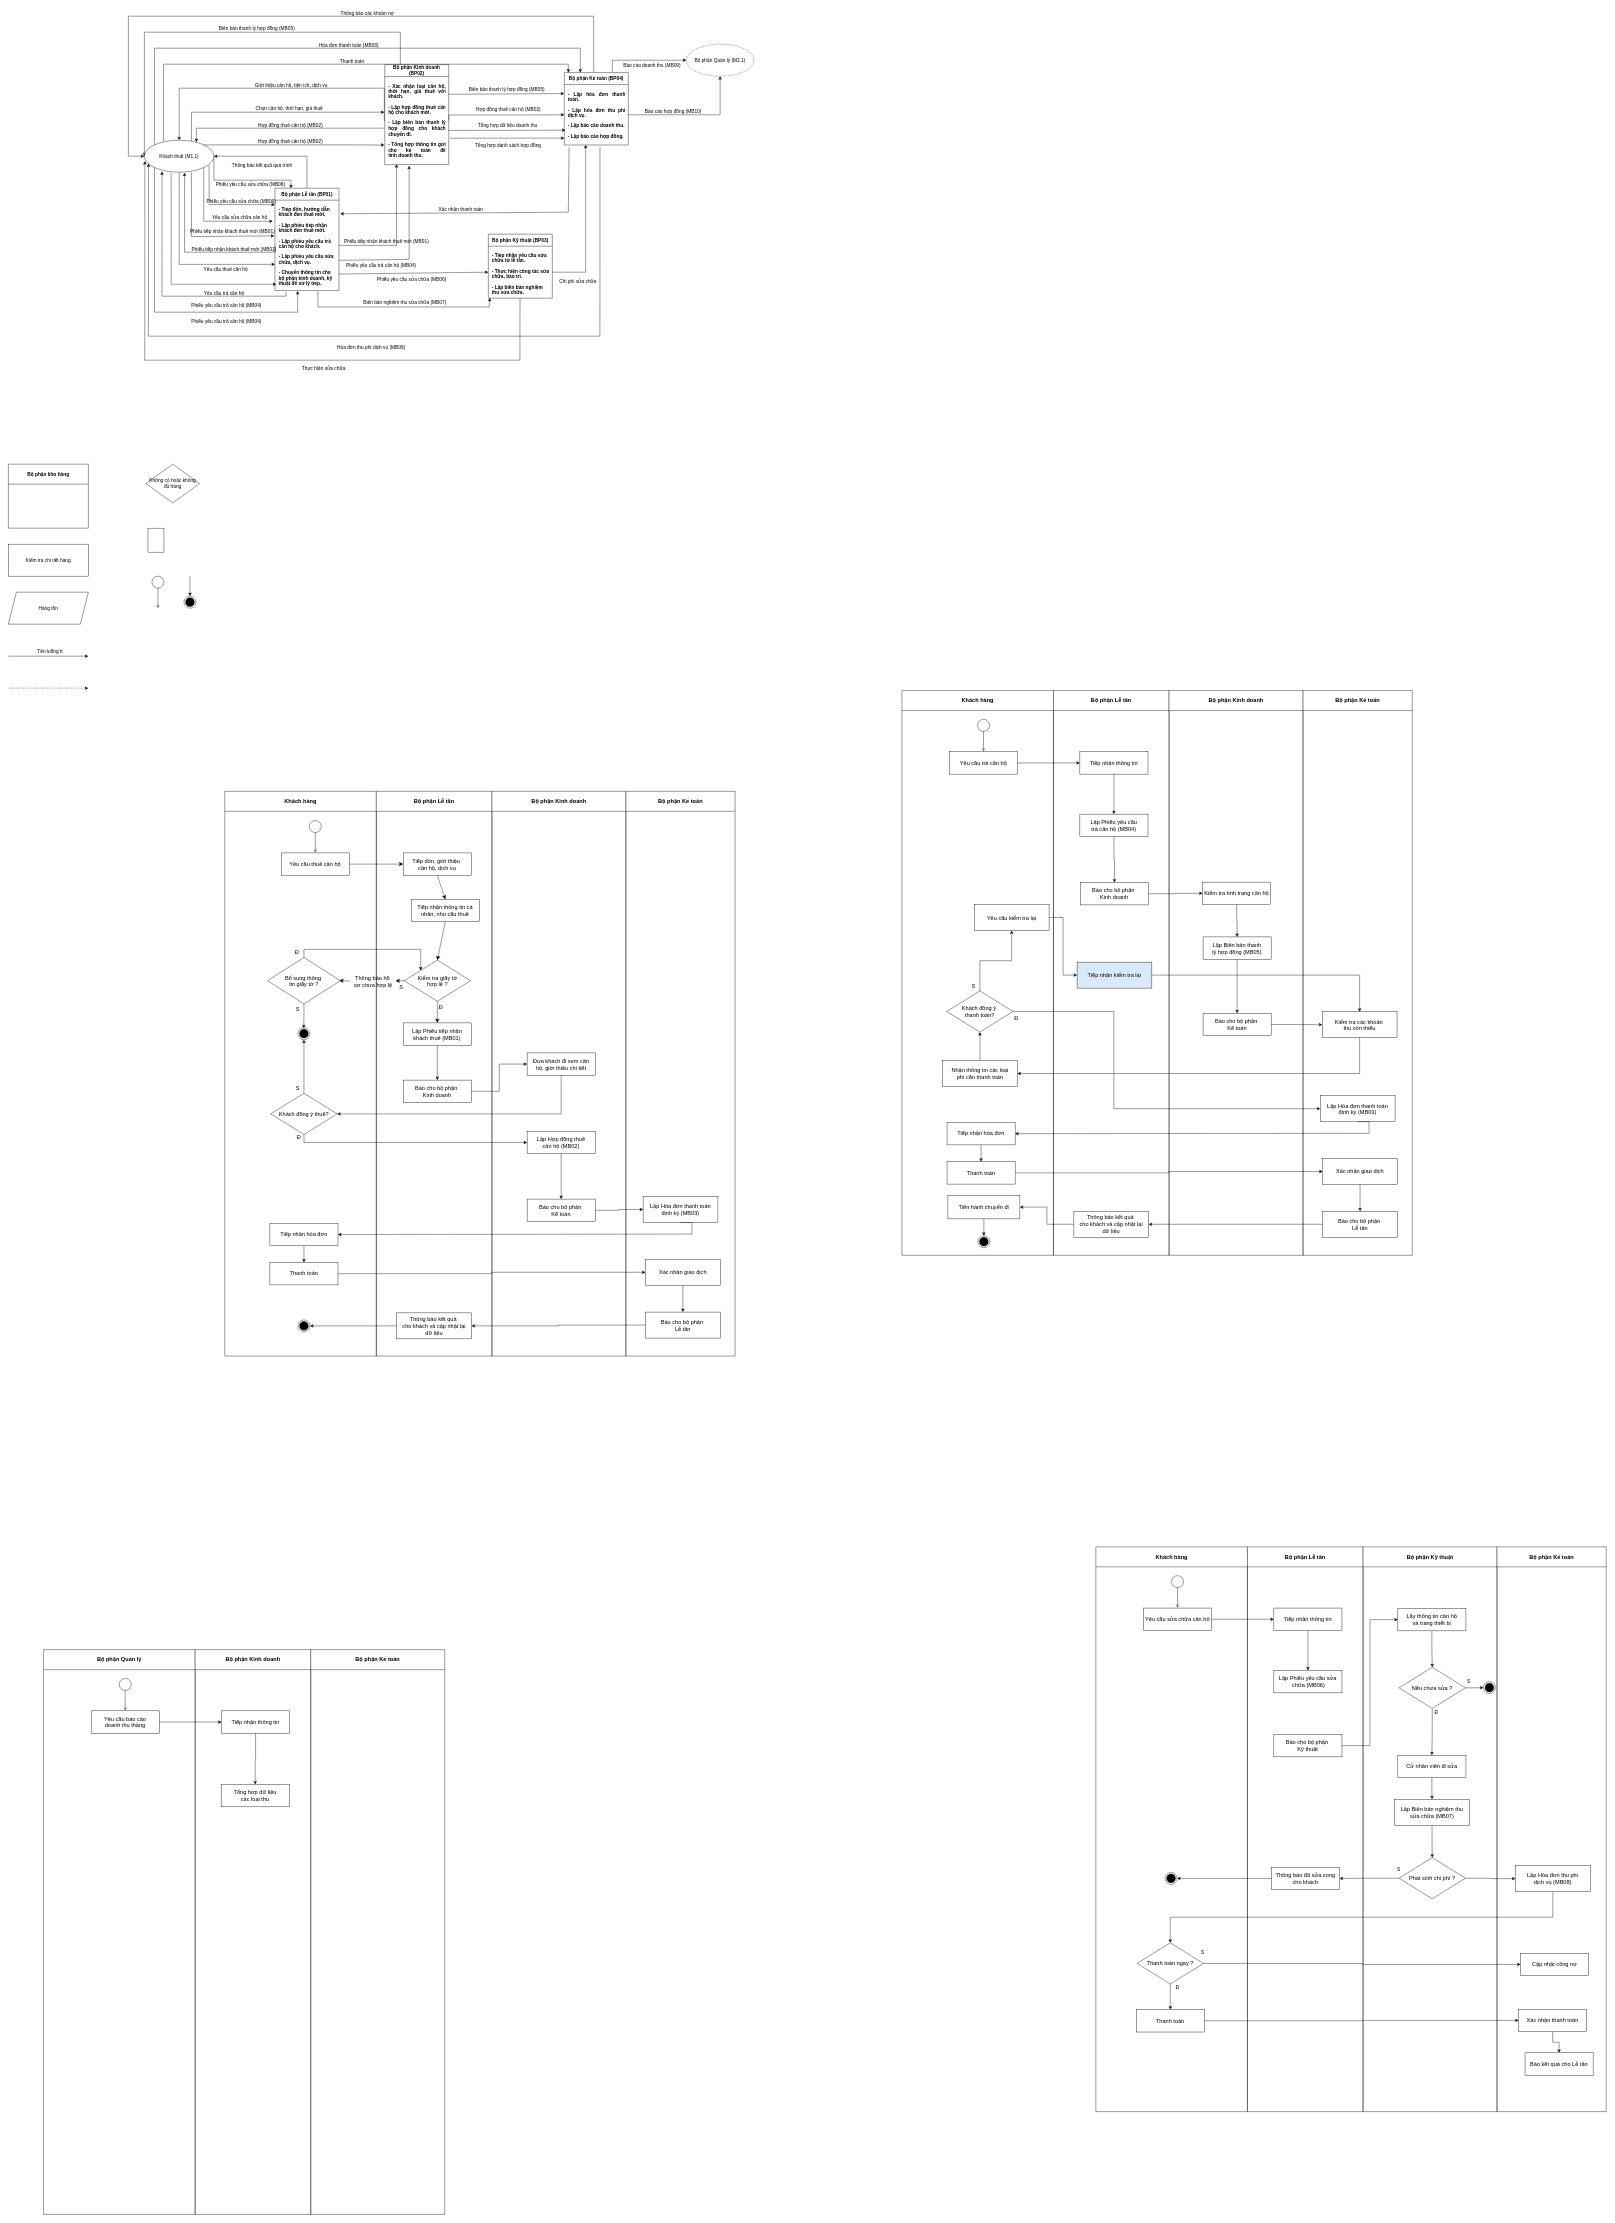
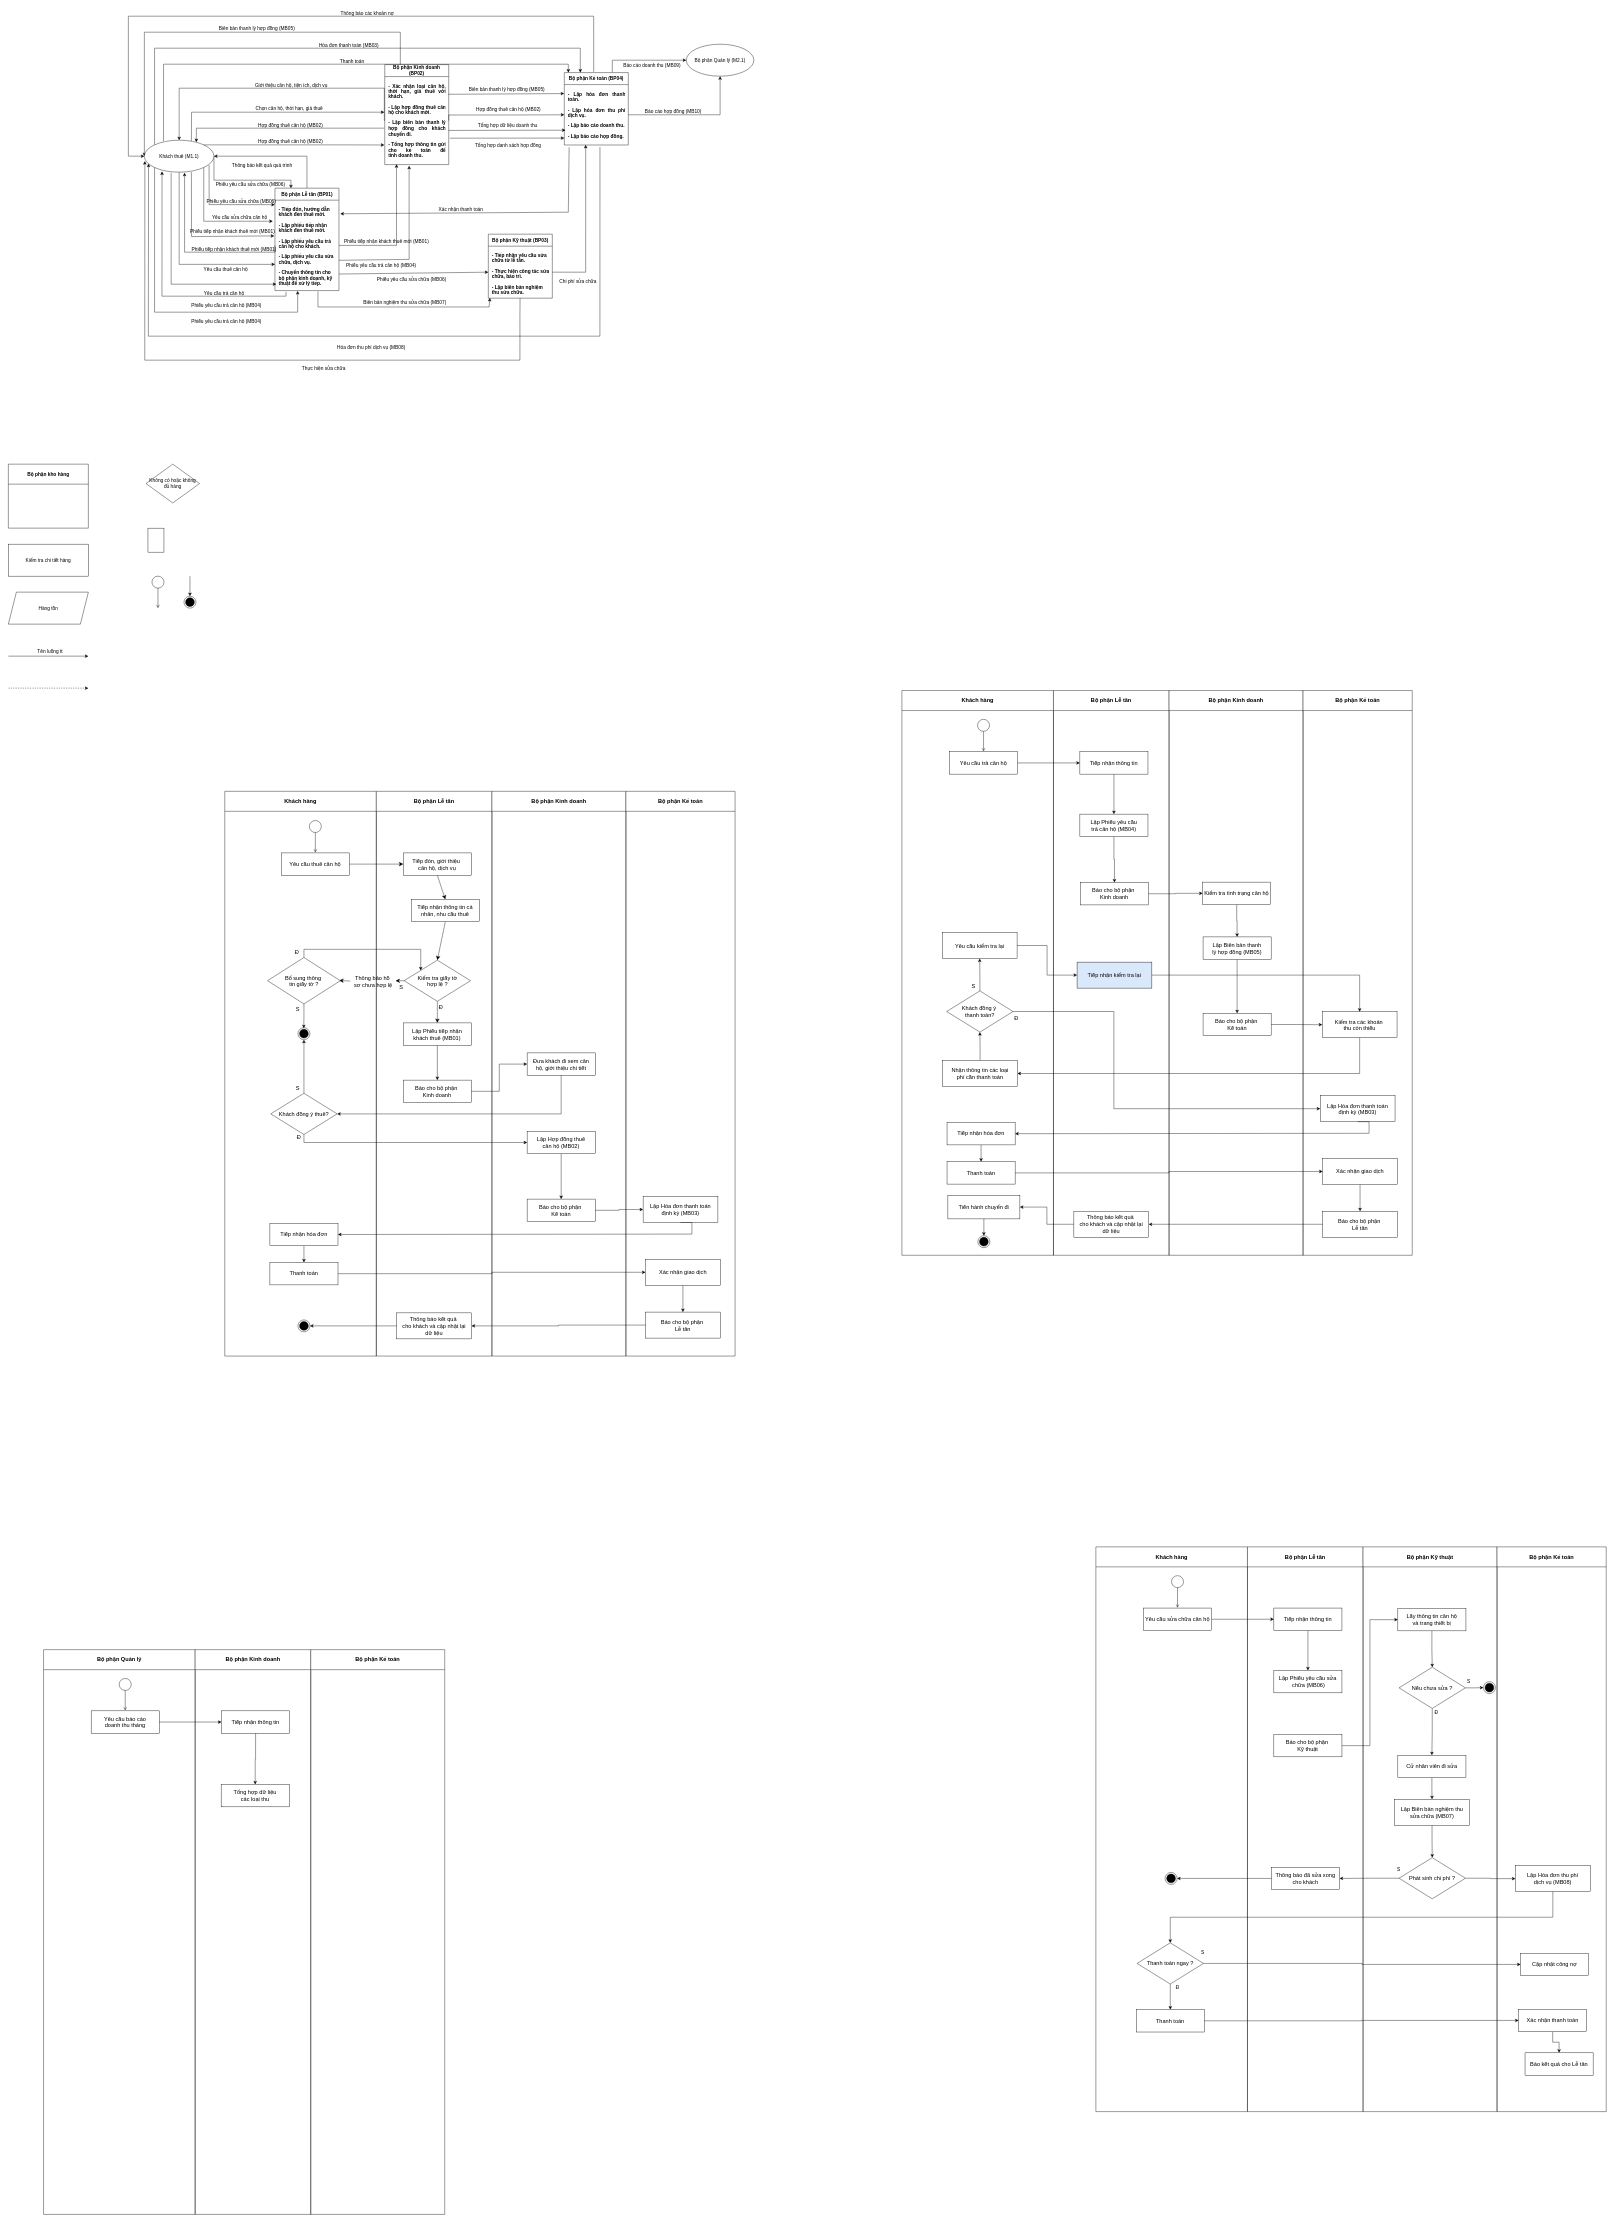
(720, 60) -> (720, 60)
(1012, 918) -> (980, 946)
